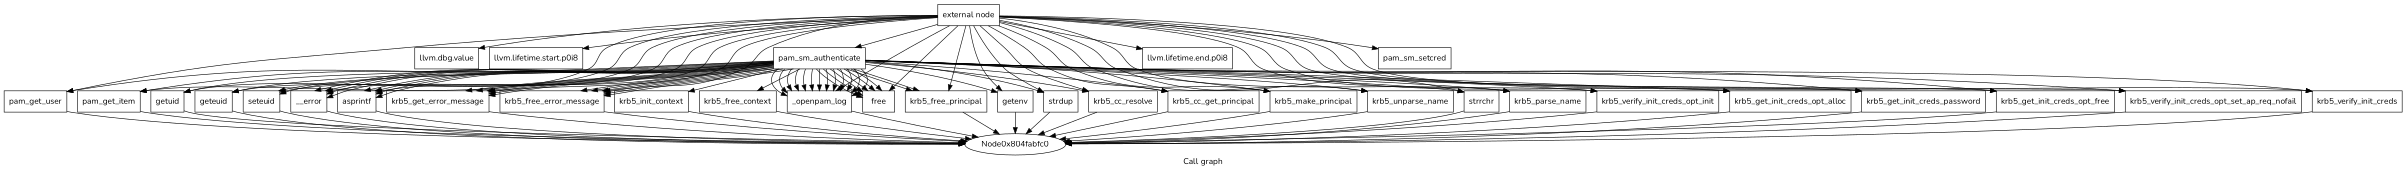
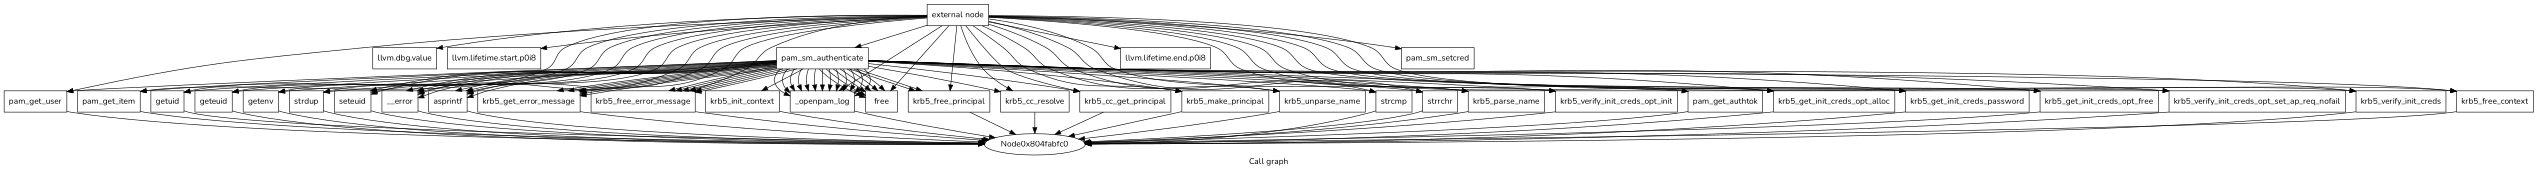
none -> (1386, 62)
none -> (1394, 101)
none -> (1725, 101)
